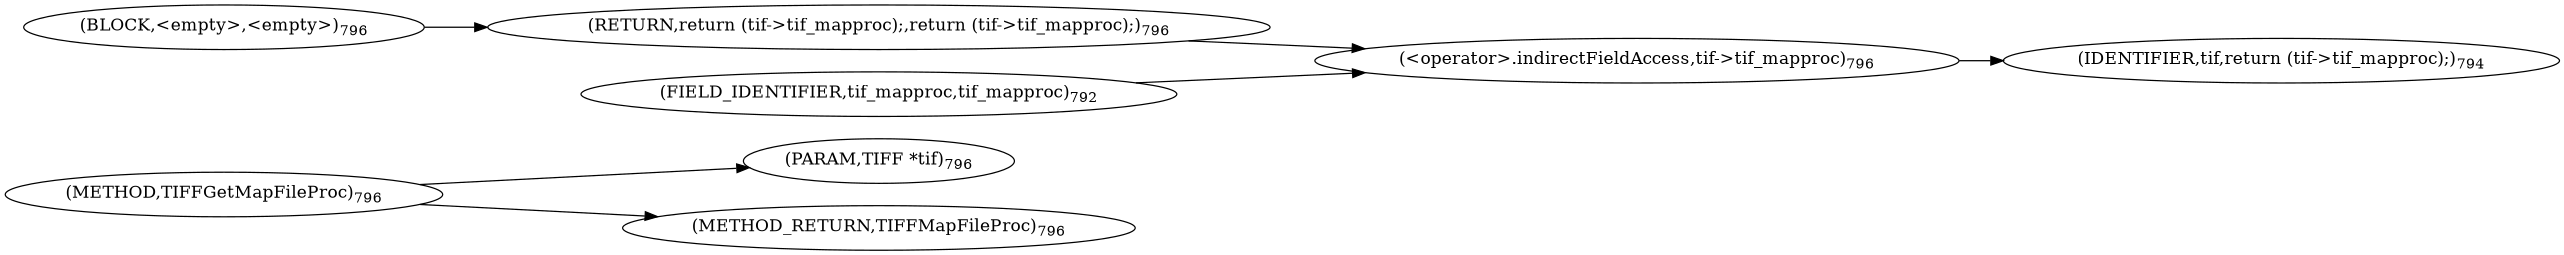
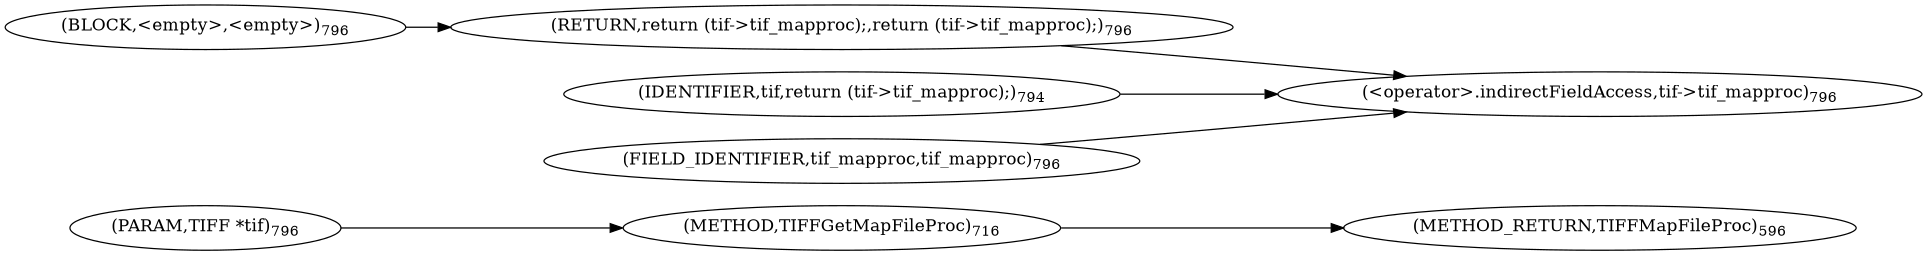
(1975, 61) -> (1192, 94)
(1084, 92) -> (1047, 159)
(578, 176) -> (475, 228)
(368, 193) -> (986, 226)
(1052, 226) -> (1773, 226)
